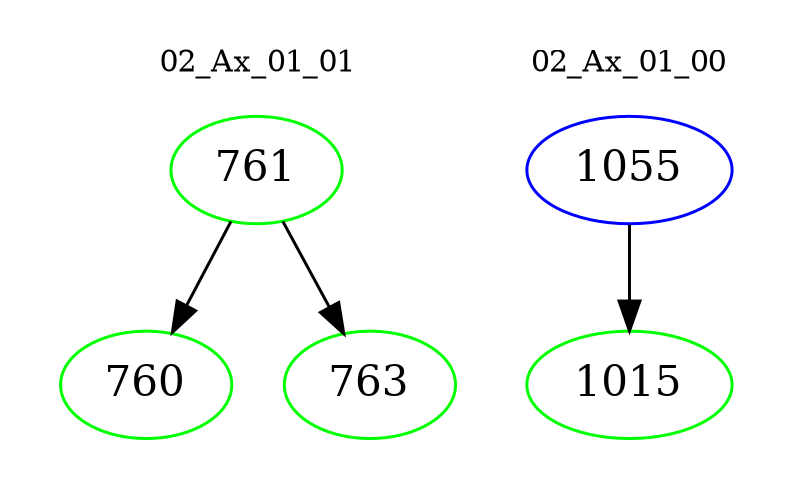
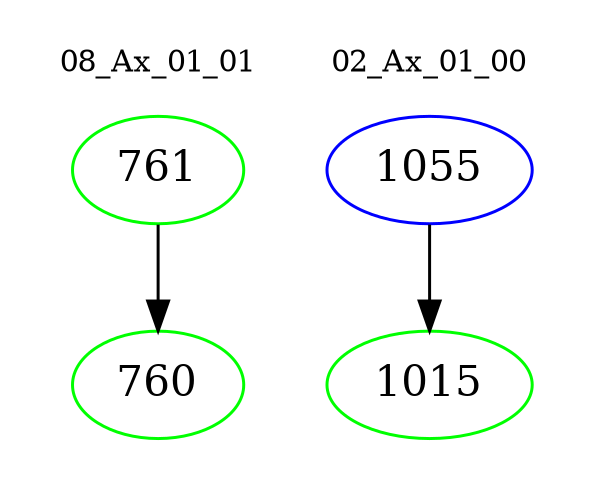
(258, 64) -> (158, 64)
(370, 385) -> none
